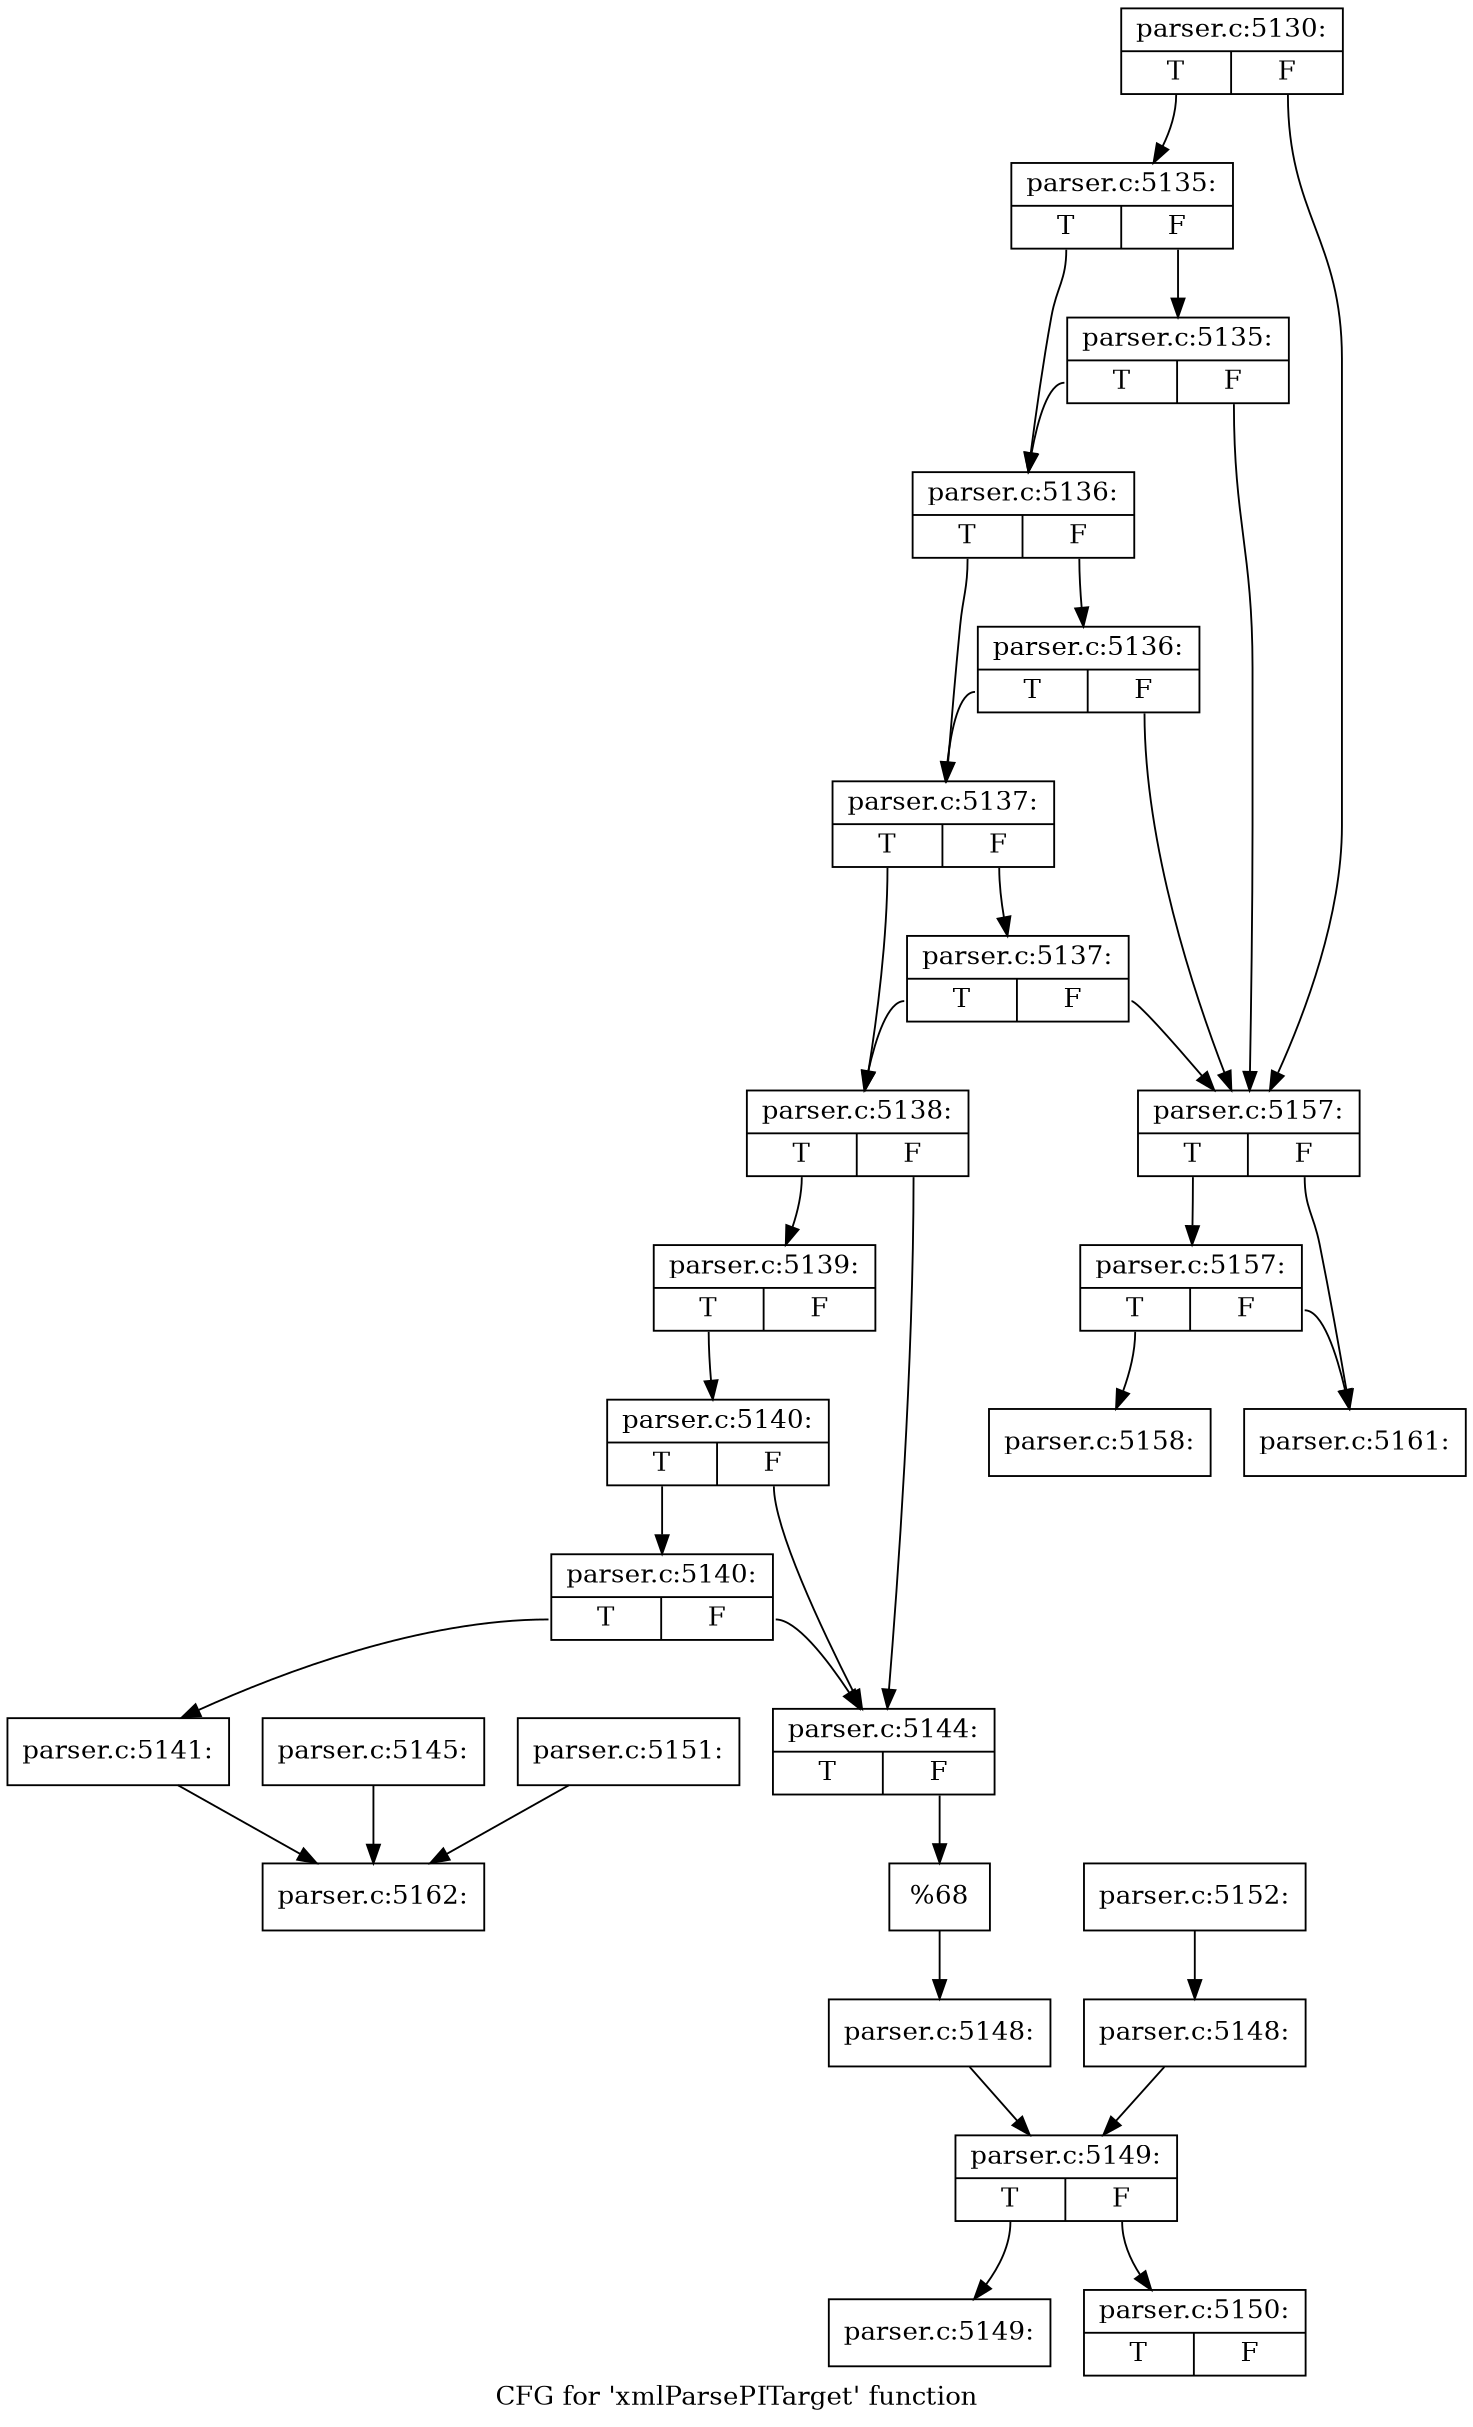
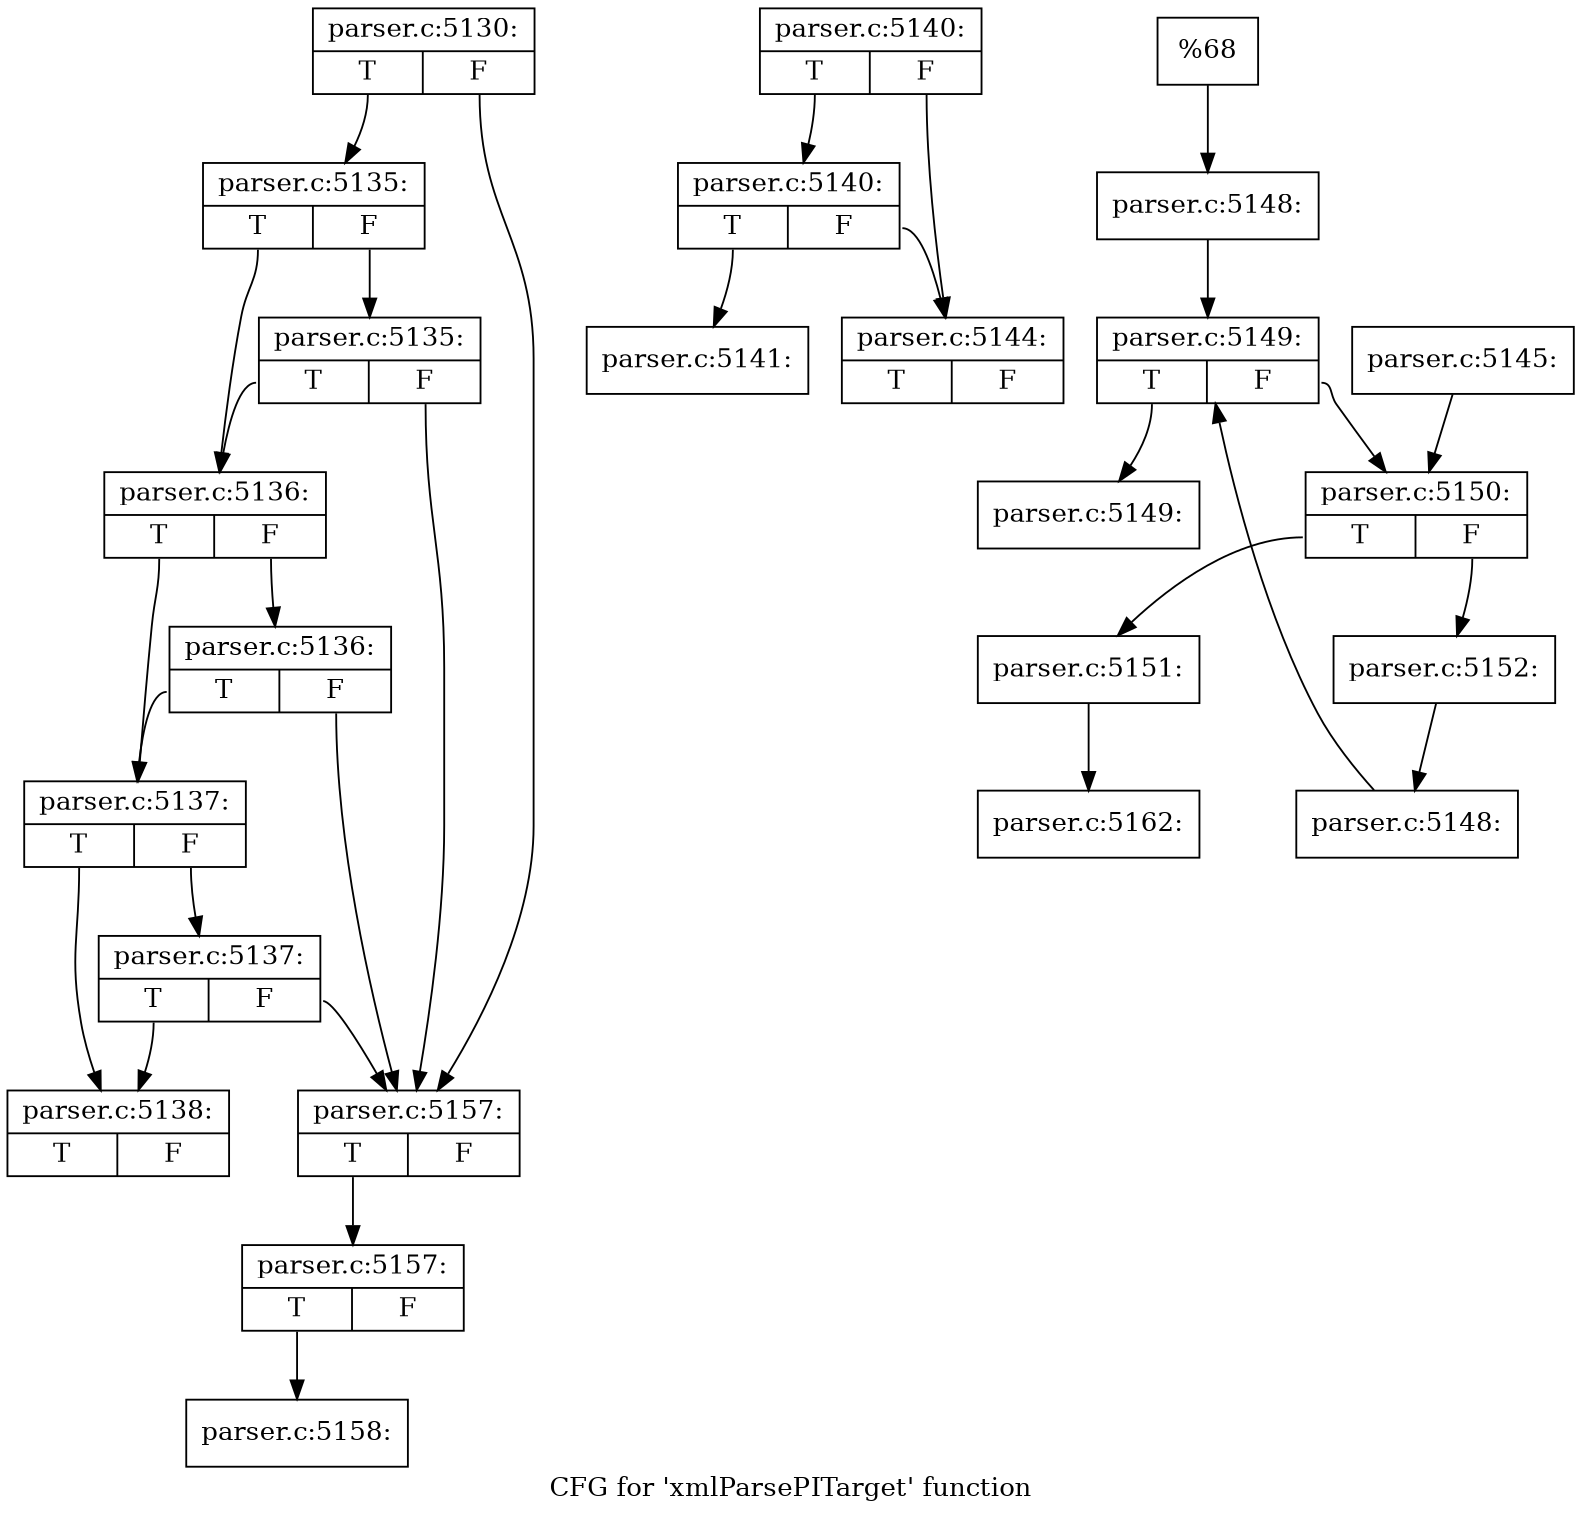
none -> (1210, 564)
none -> (1470, 589)
(765, 1288) -> none
(906, 1434) -> none
(1355, 1443) -> none
(373, 1815) -> (1444, 424)
(239, 1820) -> none
(940, 1820) -> none
